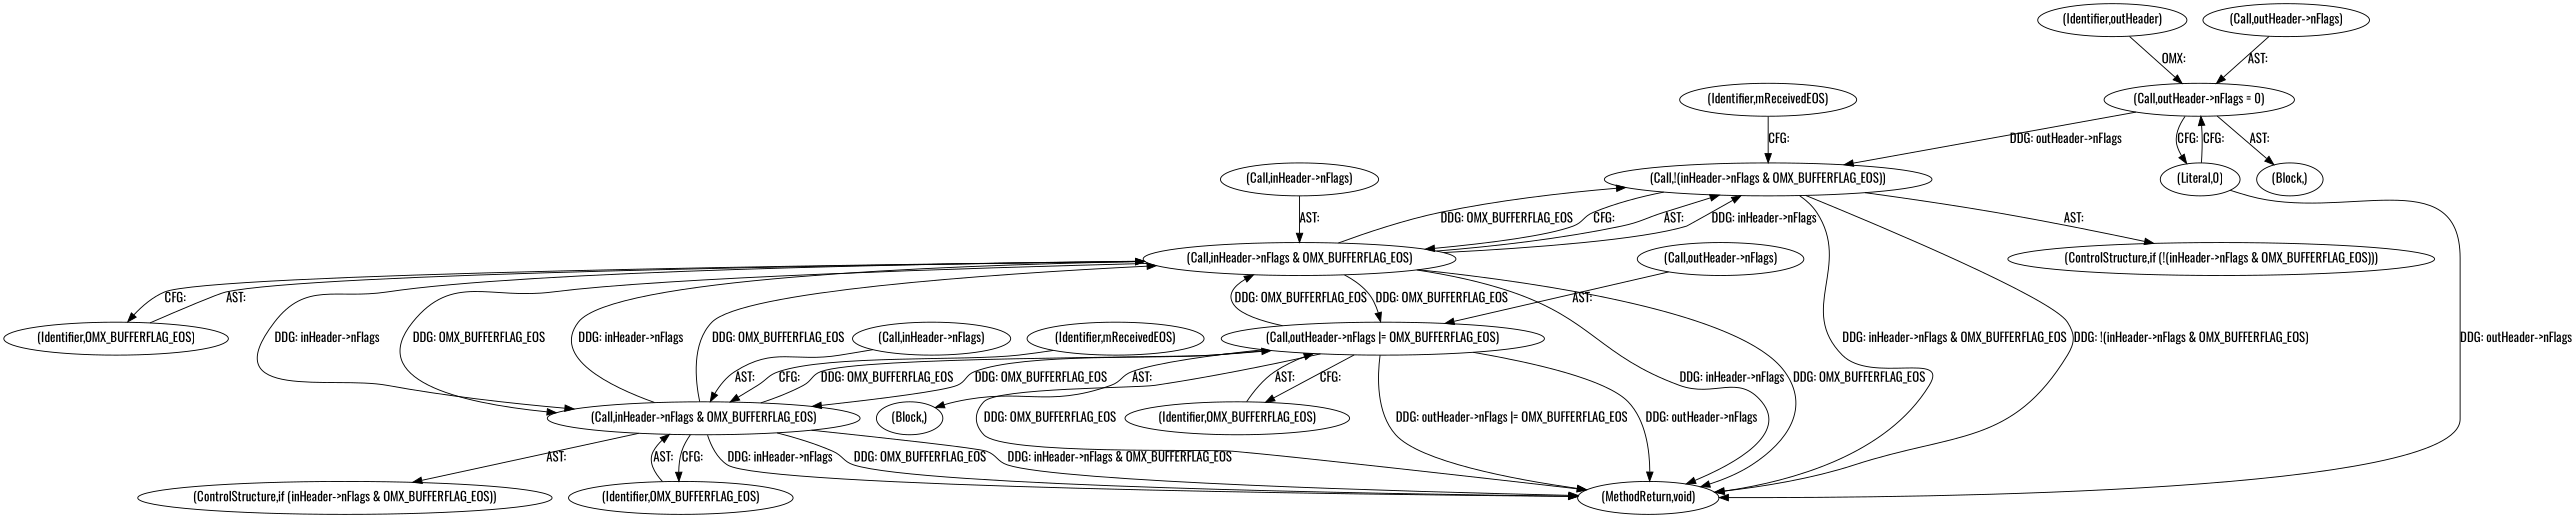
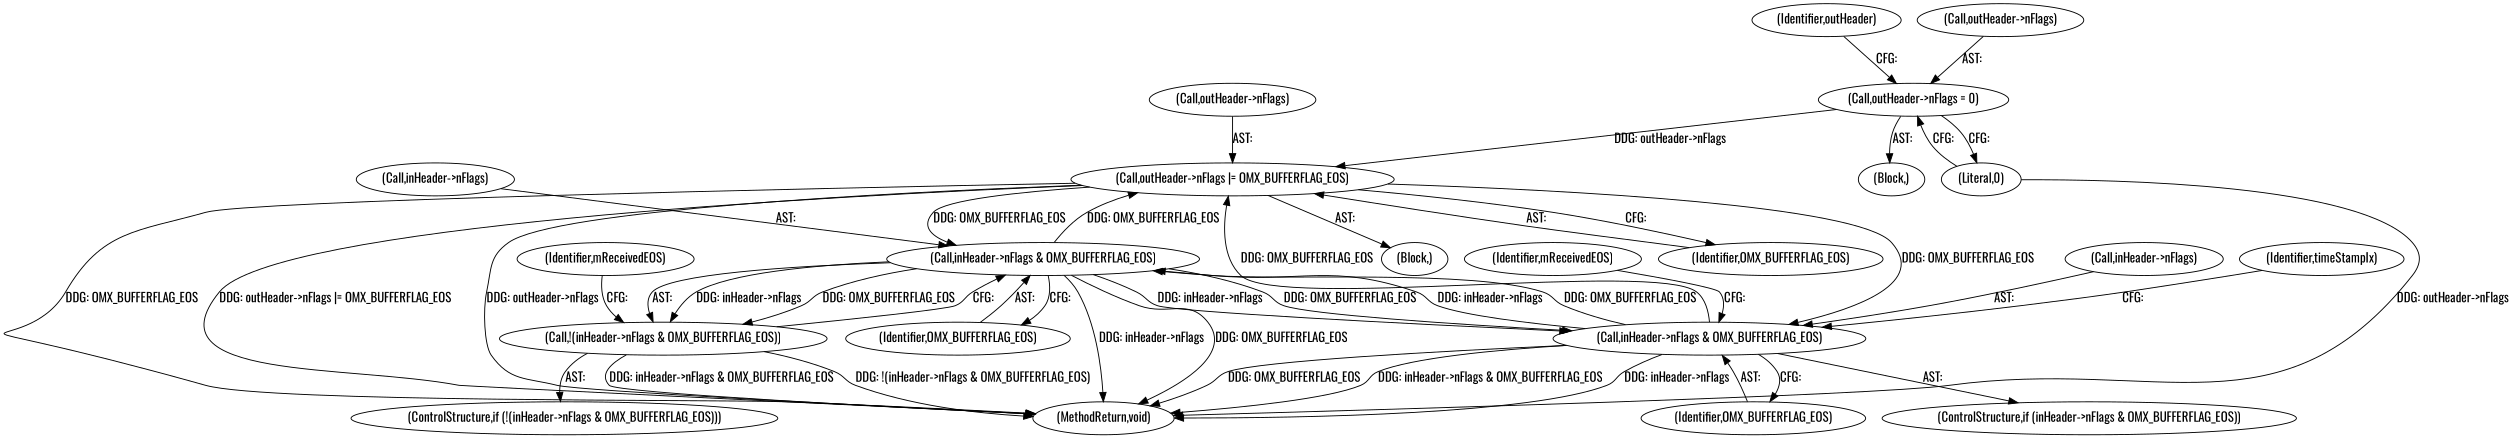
(2175, 60) -> (1888, 60)
(1995, 138) -> (1591, 138)
none -> (2322, 259)
